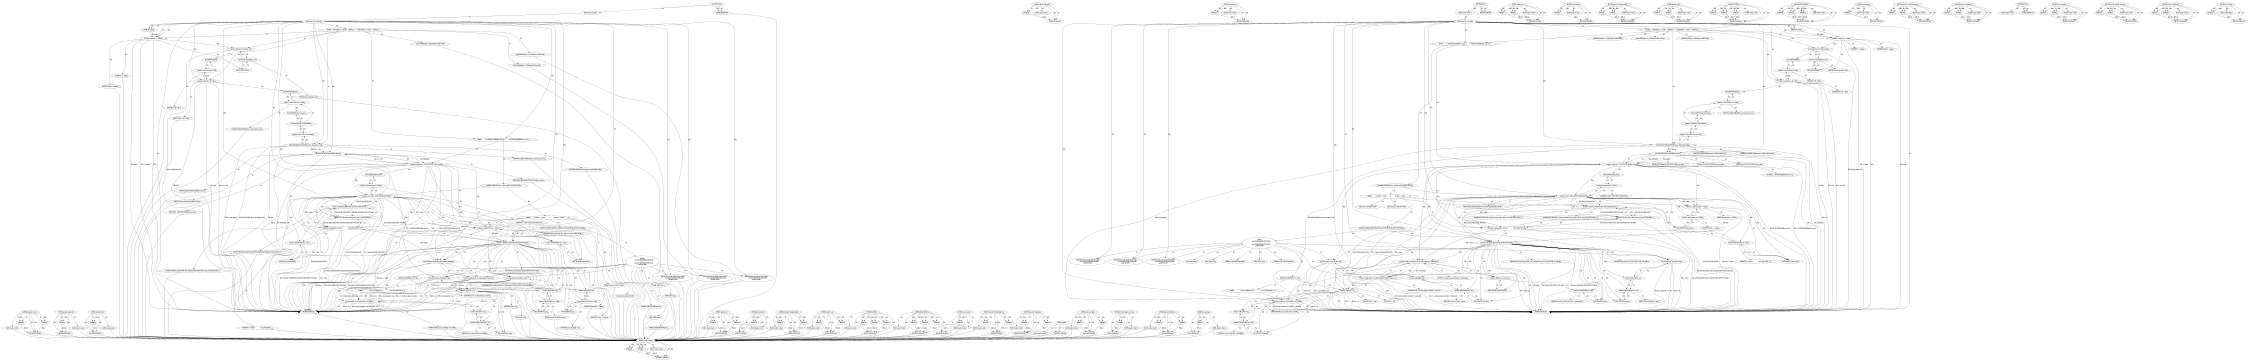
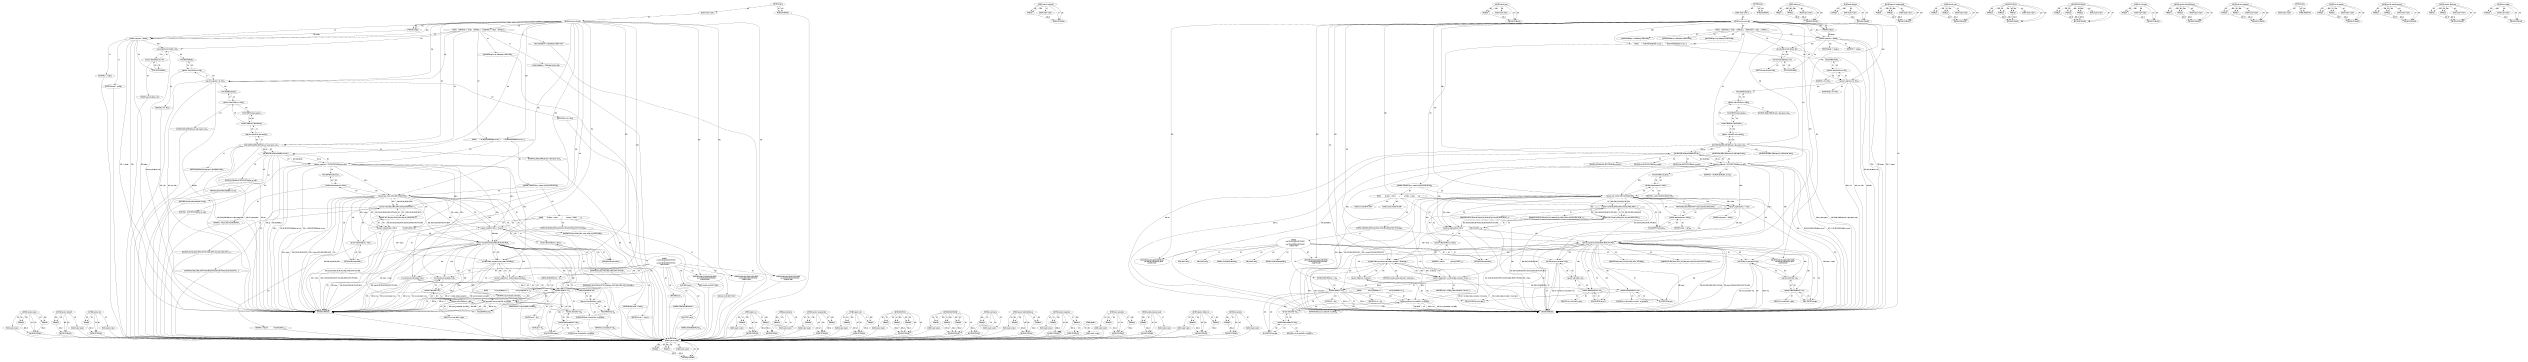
(1568, 285) -> (1539, 285)
none -> (509, 296)
none -> (1553, 296)
